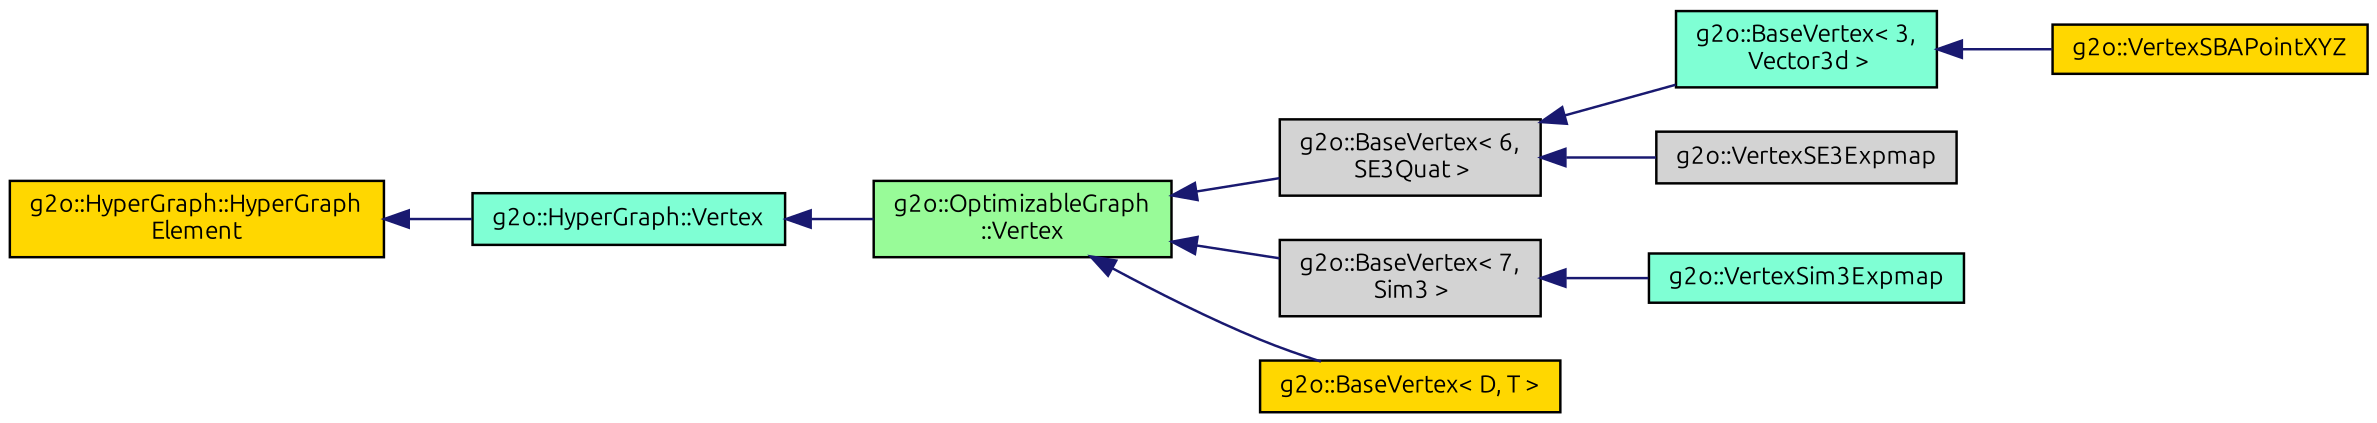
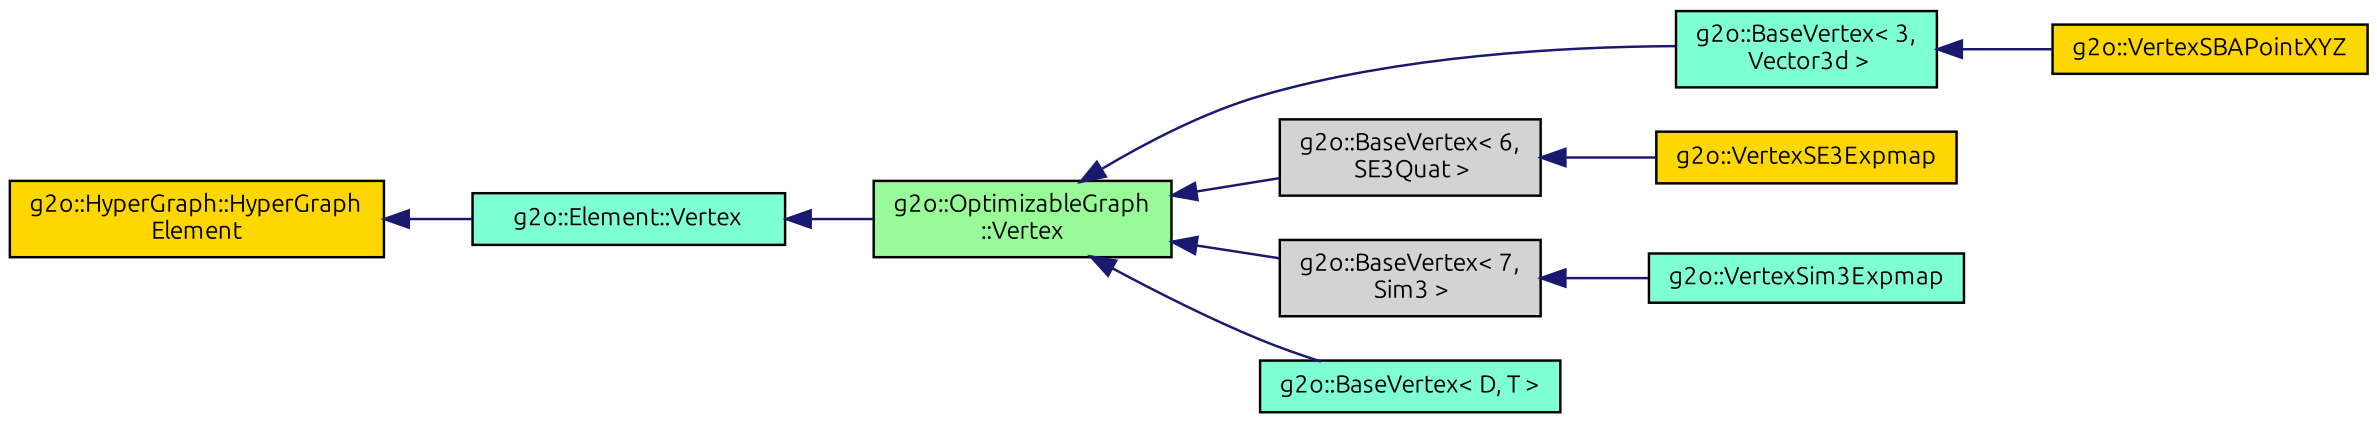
(1620, 100) -> (1380, 69)
(1806, 158) -> (1806, 158)
(629, 219) -> (629, 219)
(1410, 386) -> (1410, 386)
